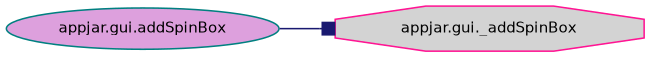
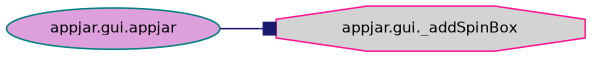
(143, 29) -> (113, 29)
